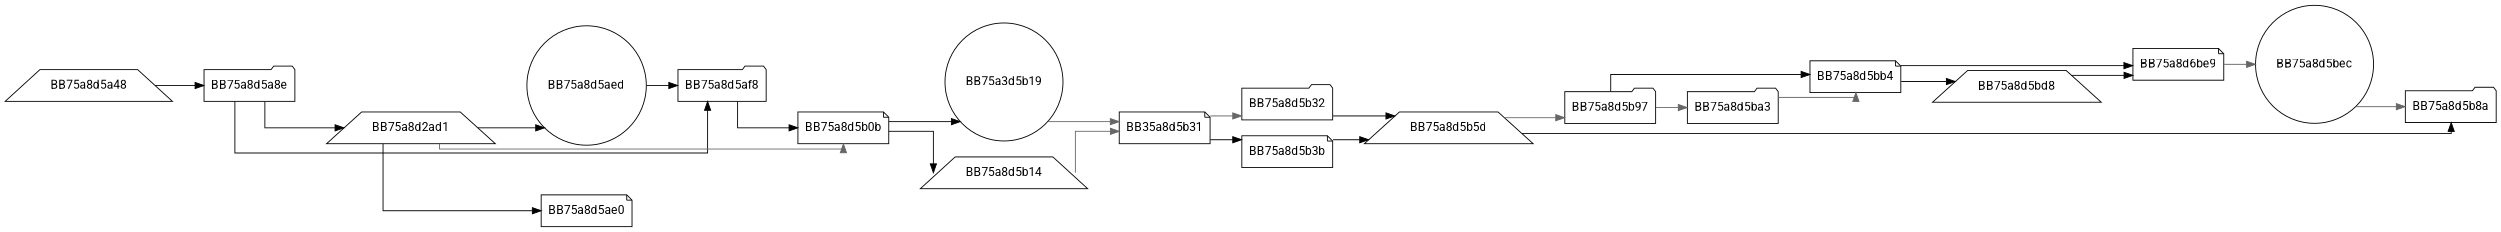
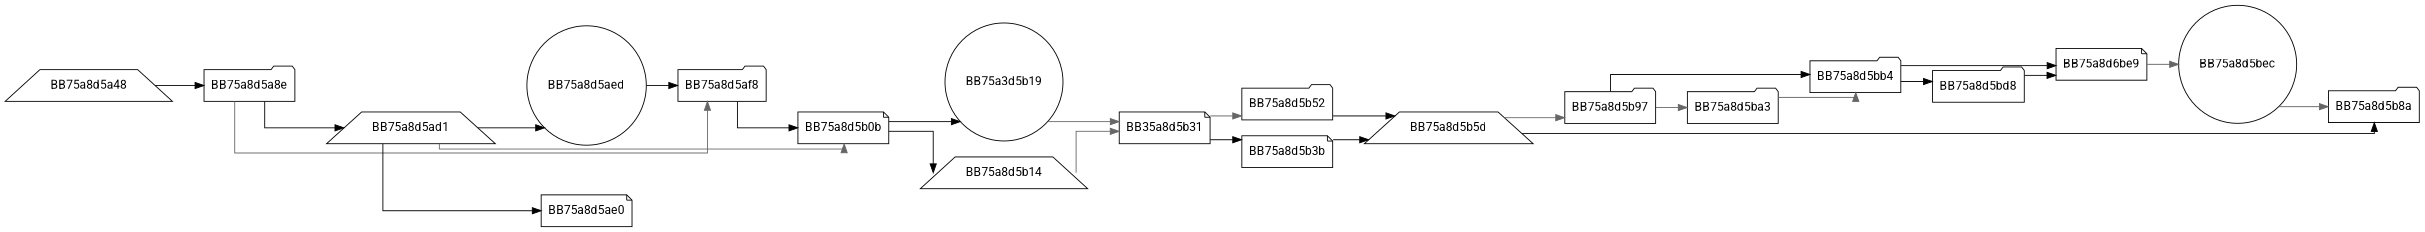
(1855, 77) -> (1855, 77)
(2017, 86) -> (1978, 86)
(1287, 104) -> (1287, 104)
(411, 128) -> (411, 128)
(424, 153) -> (424, 153)
